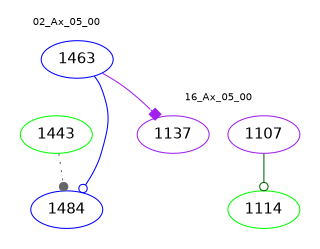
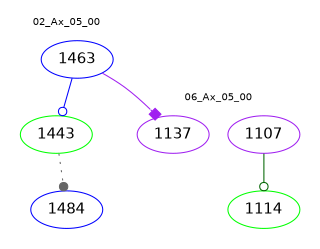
(219, 98) -> (219, 98)
(107, 131) -> (68, 93)
